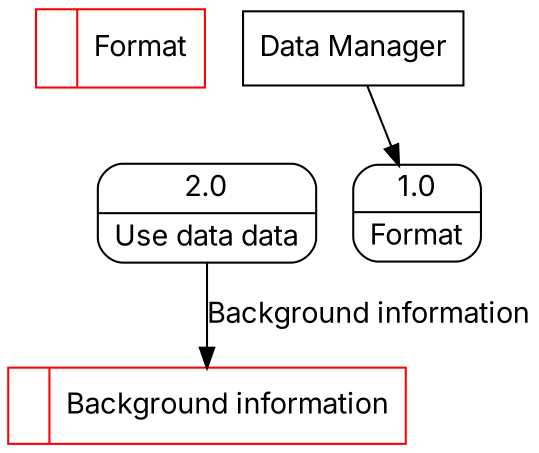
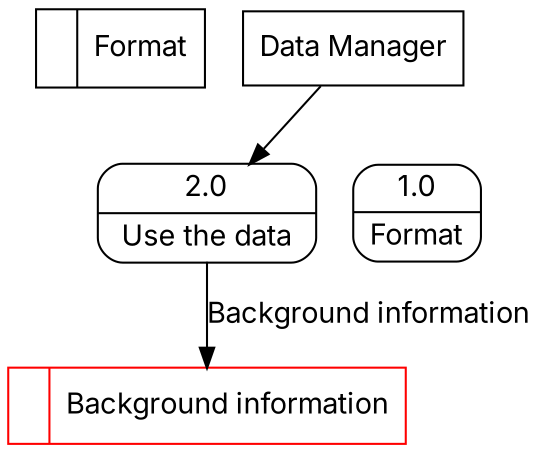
(120, 48) -> (120, 48)
(379, 116) -> (292, 117)
(207, 237) -> (207, 237)
